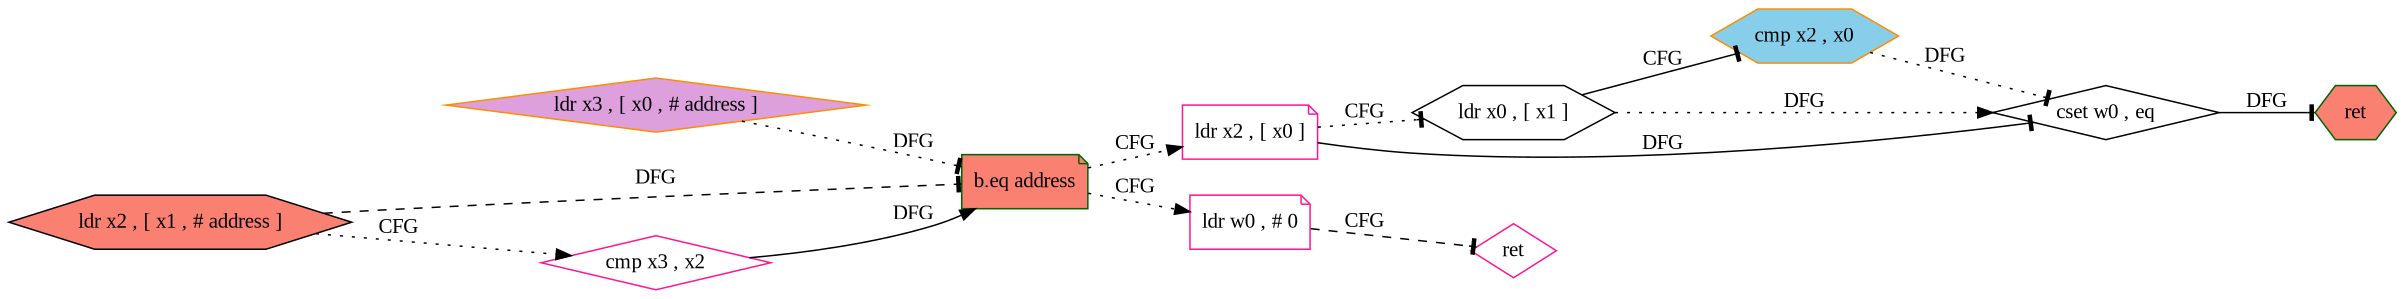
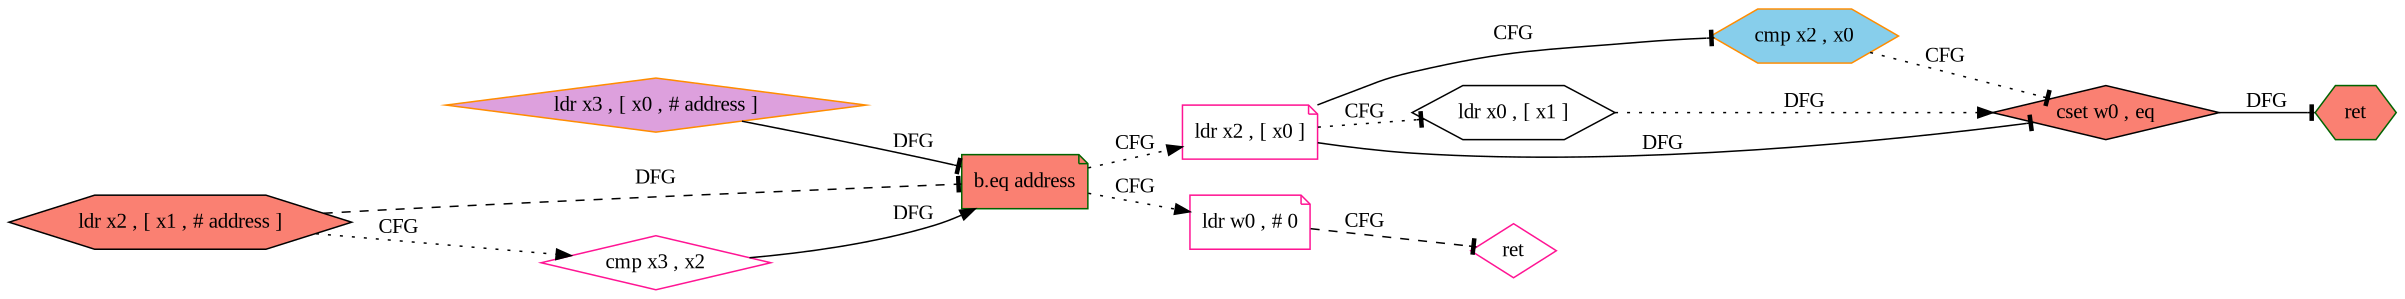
(1945, 56) -> (1945, 56)
(1657, 75) -> (1509, 54)
(2106, 113) -> (2106, 113)
(848, 142) -> (848, 142)
